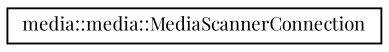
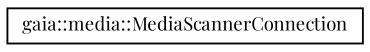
(194, 26) -> (185, 26)
